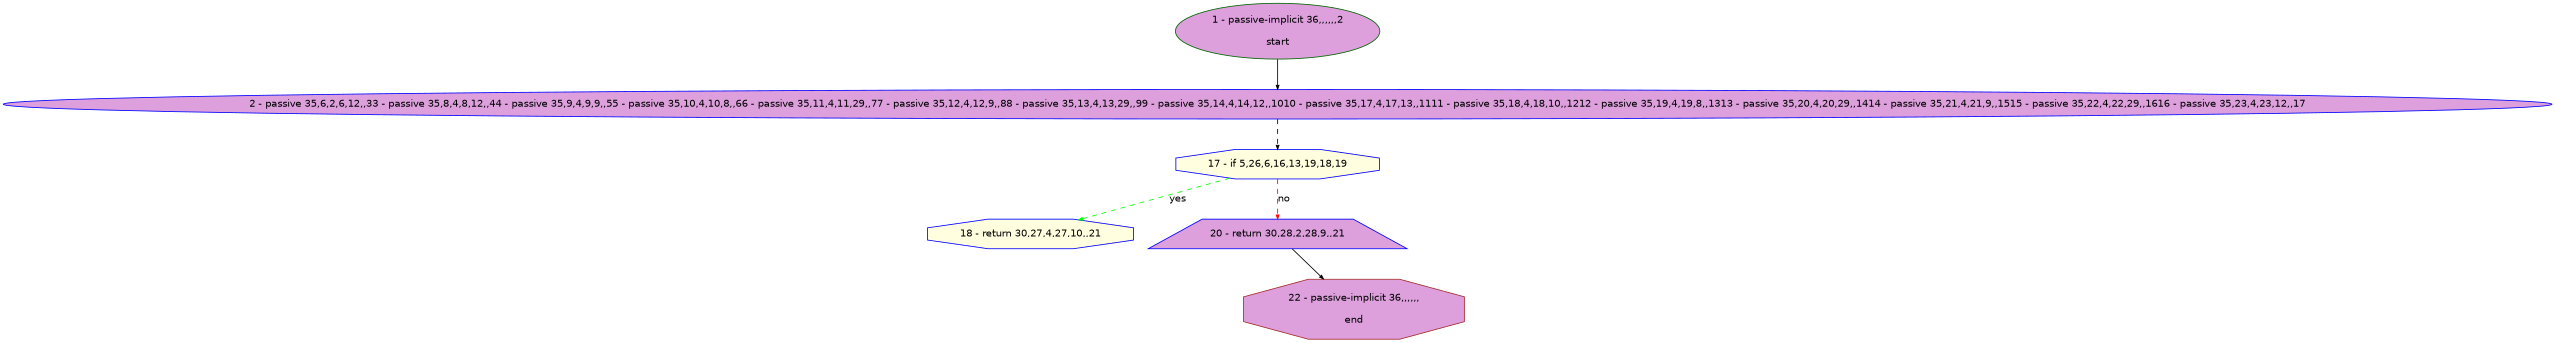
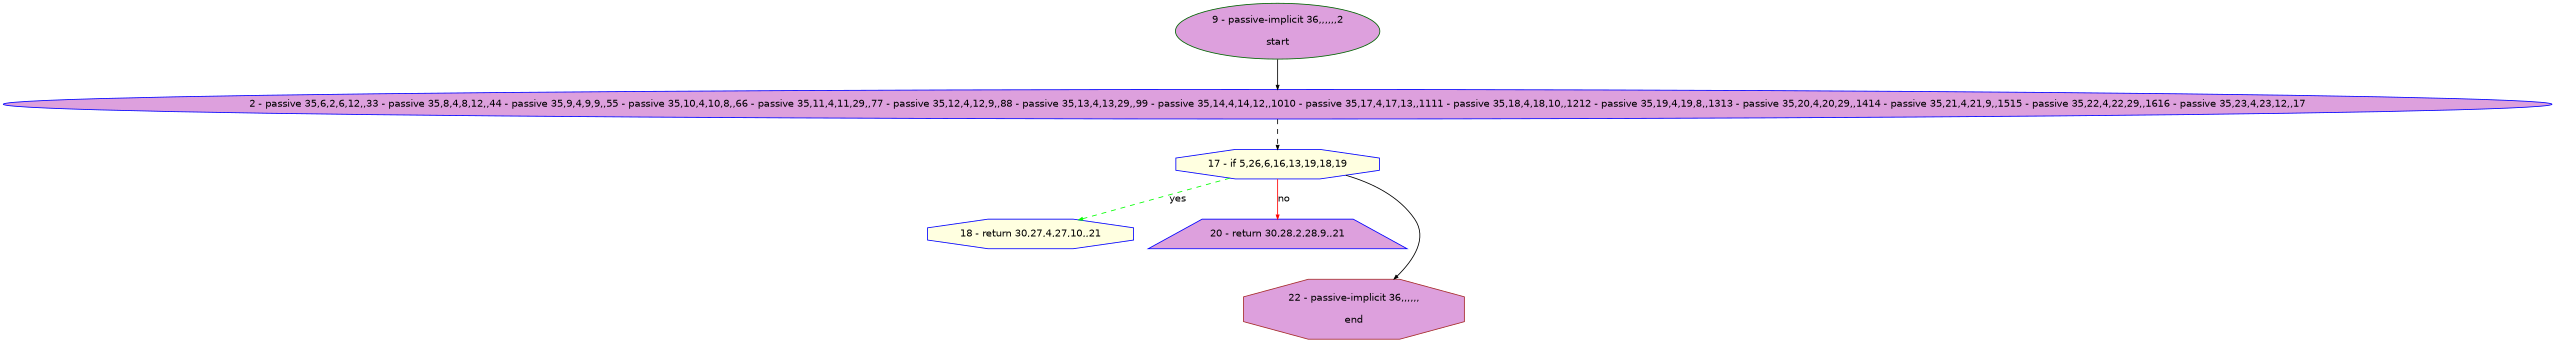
(1278, 31) -> (1278, 31)
(1278, 197) -> (1278, 197)
(1306, 263) -> (1409, 212)
